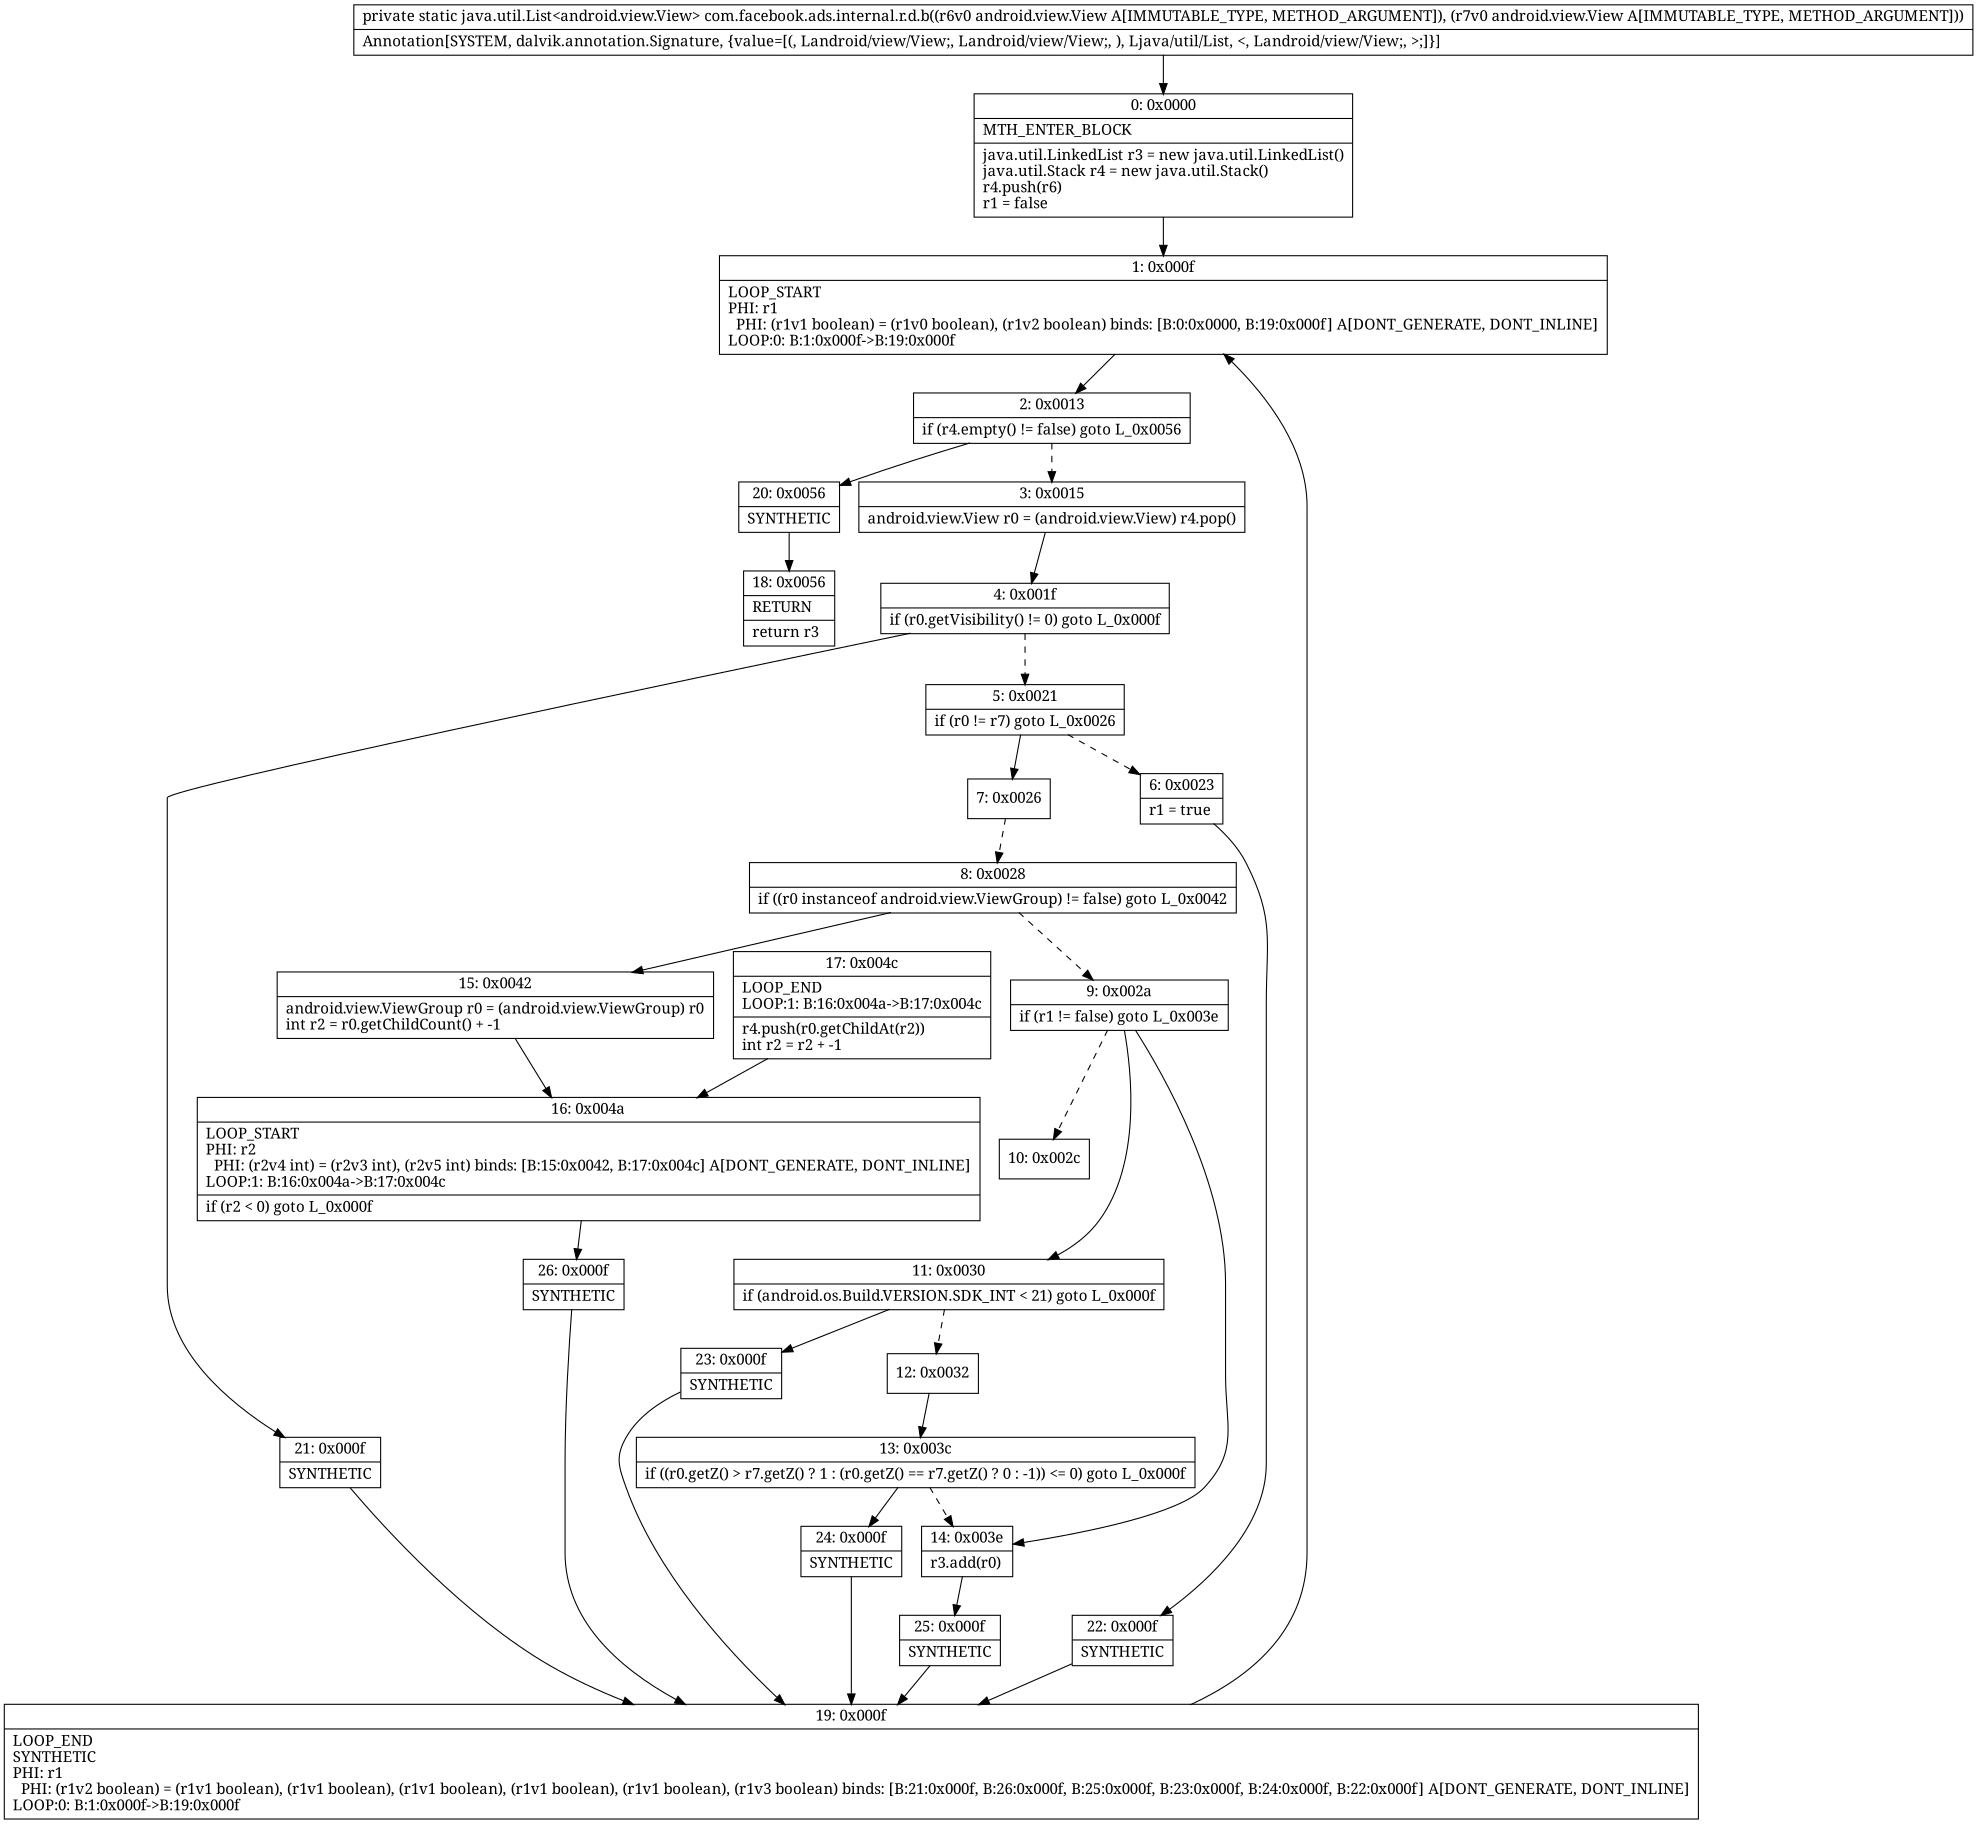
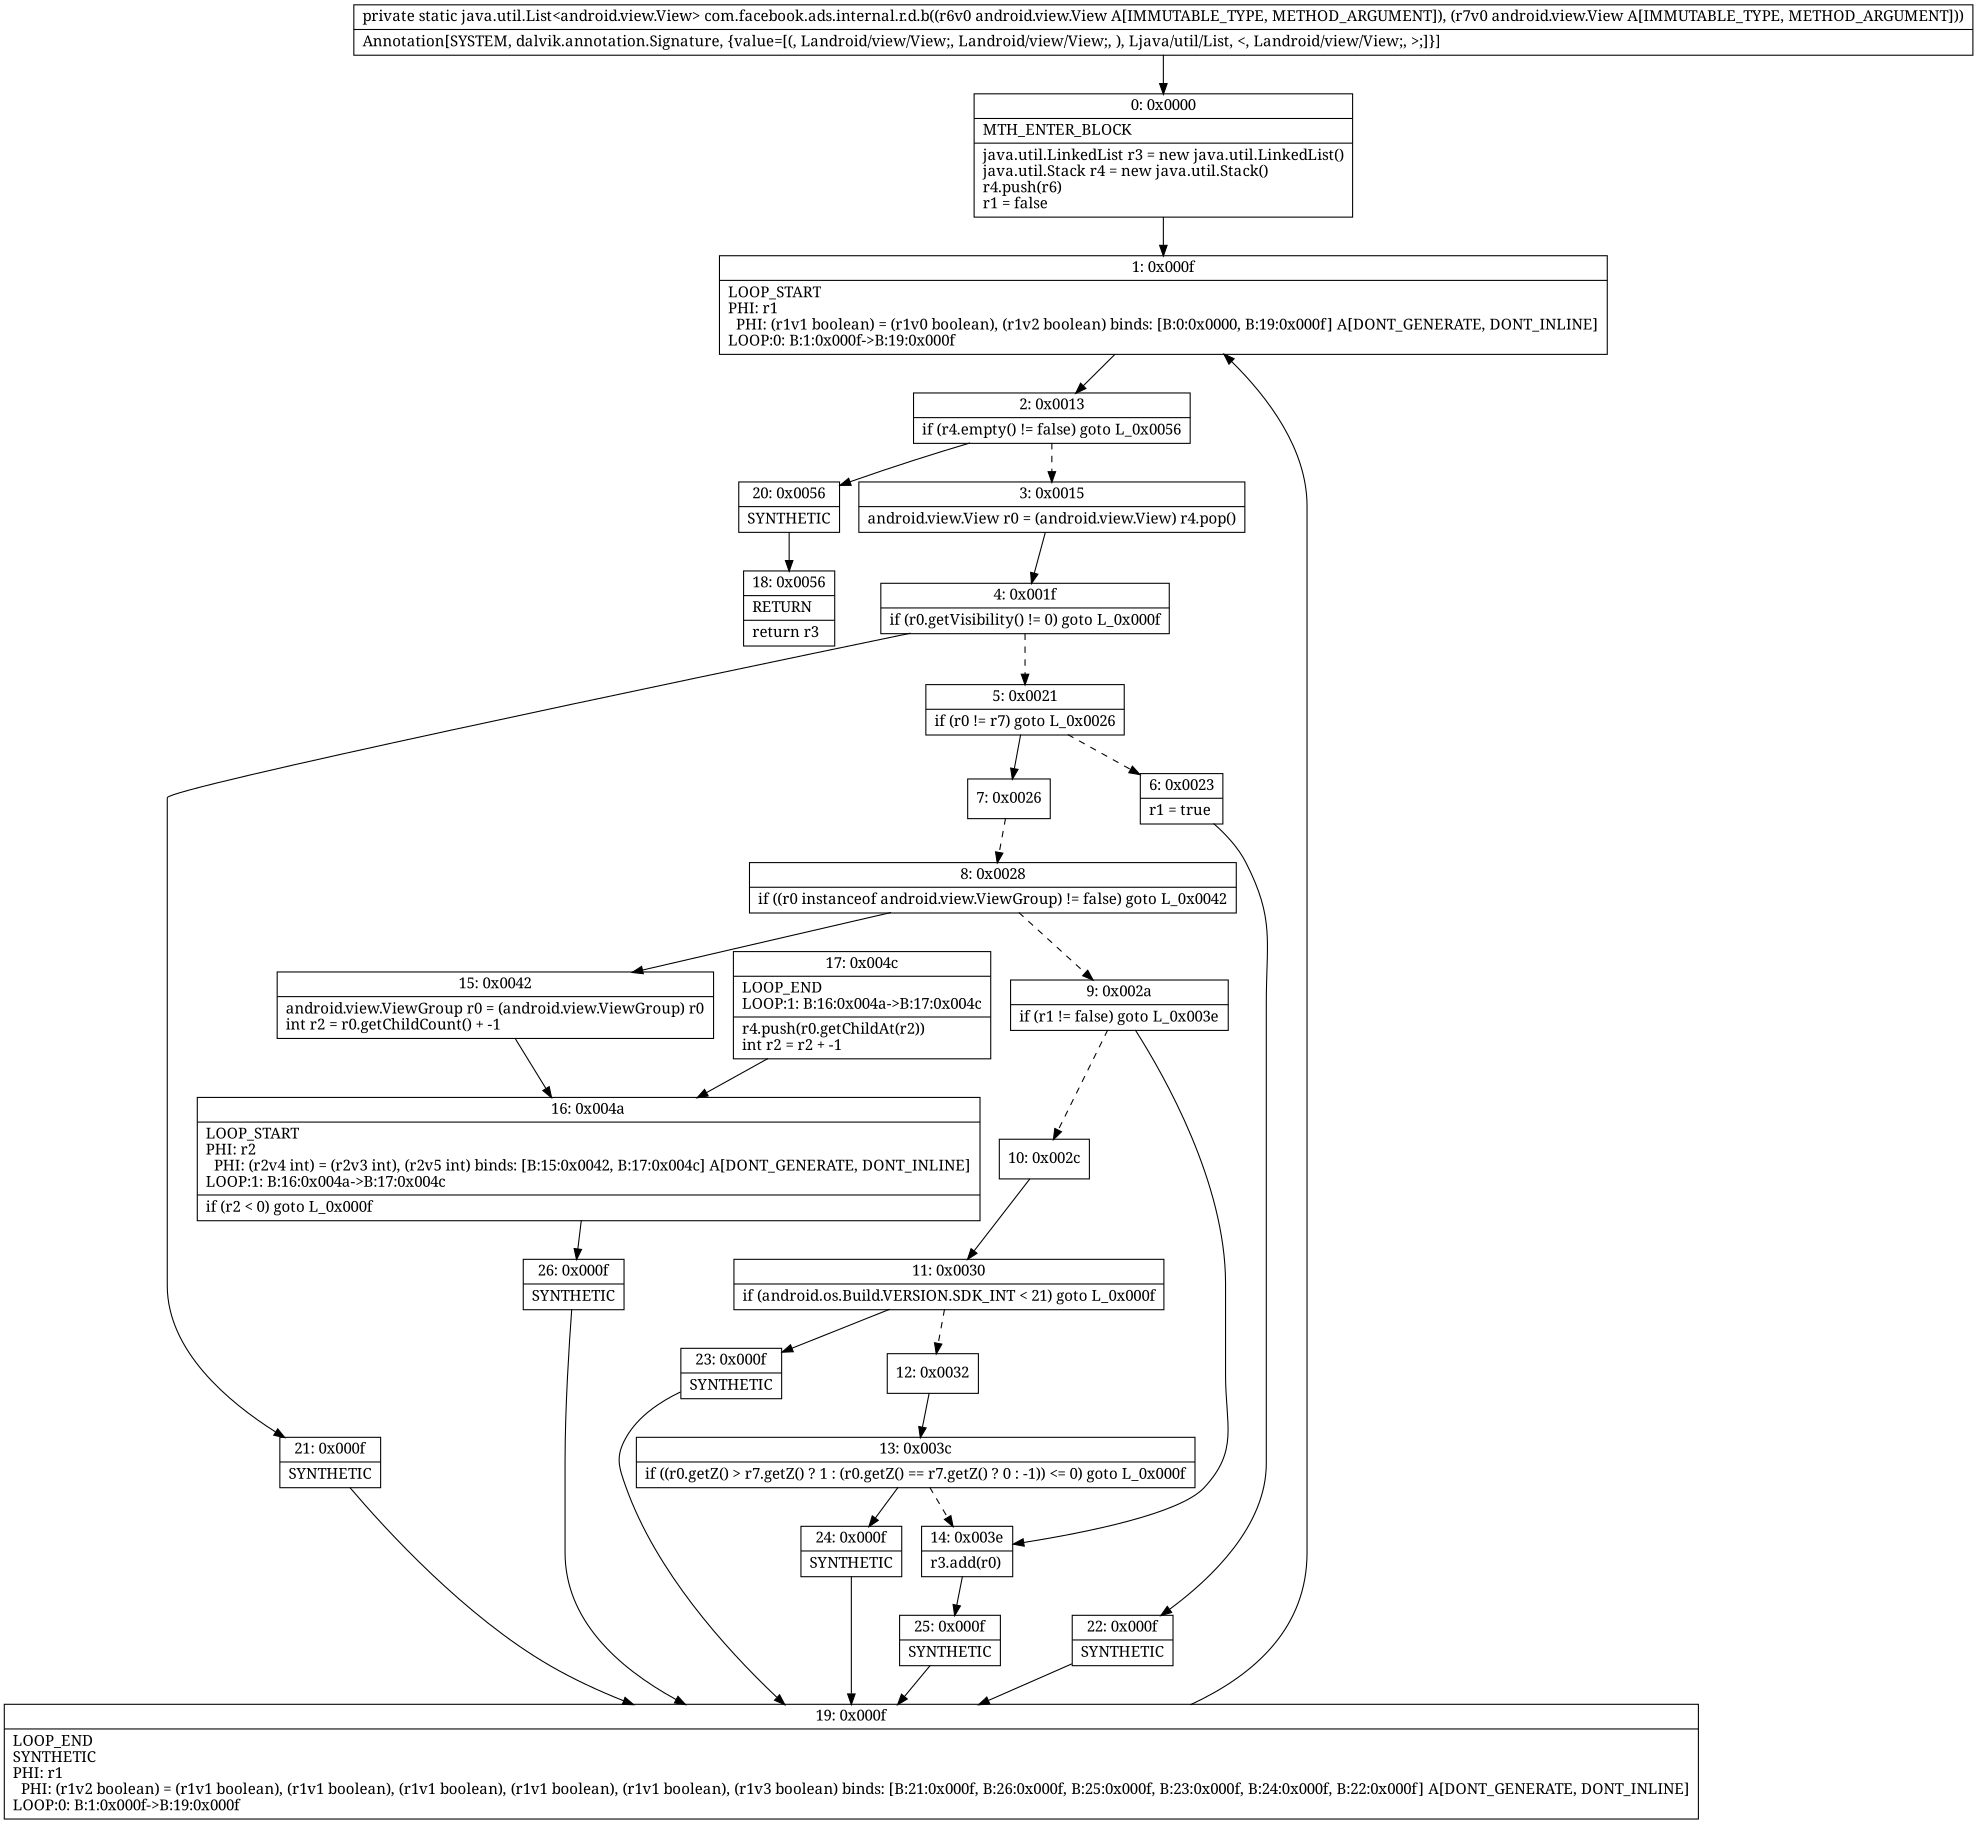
(1126, 1155) -> (1002, 1215)
